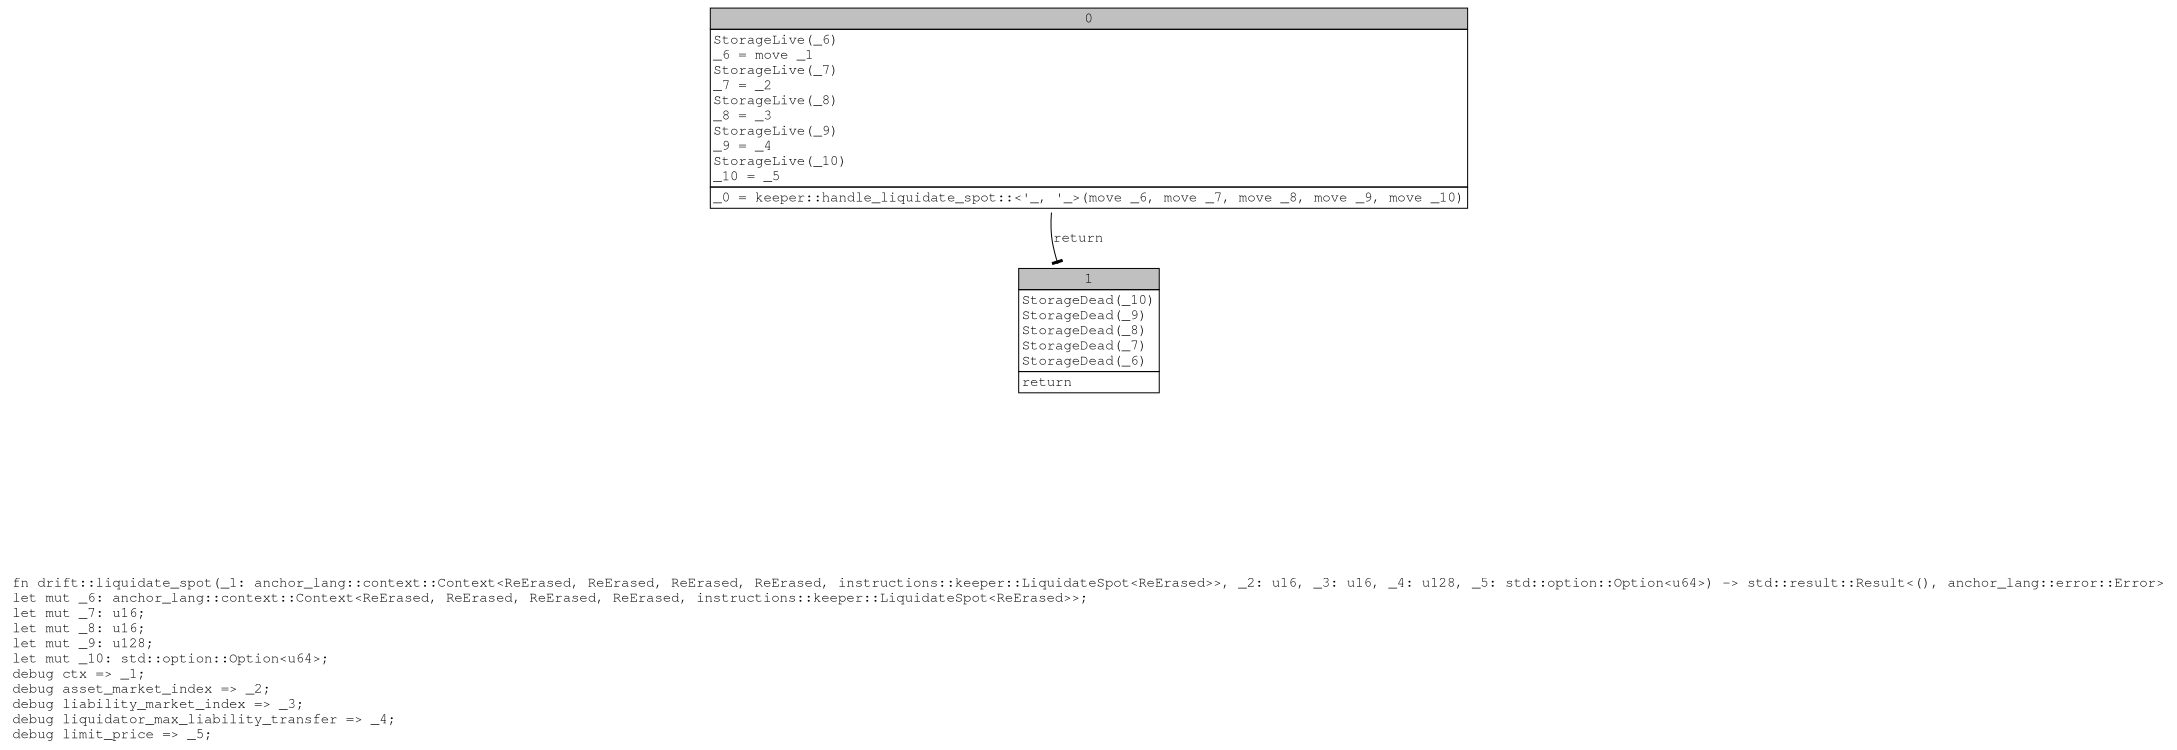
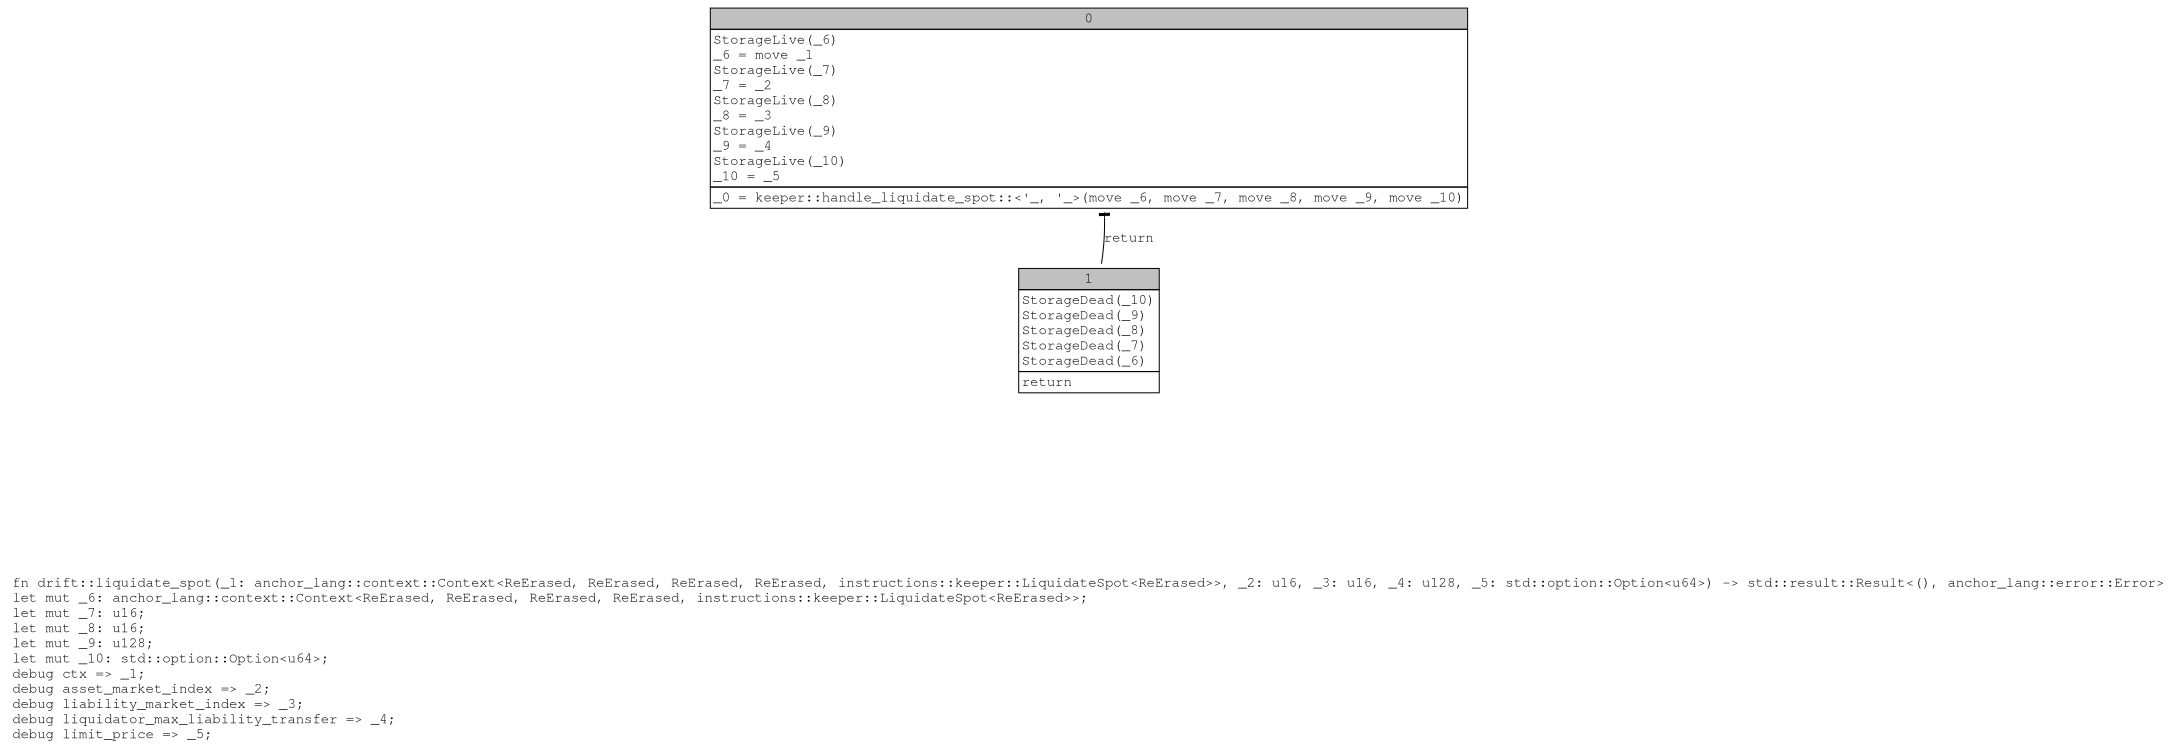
(1052, 236) -> (1104, 241)
